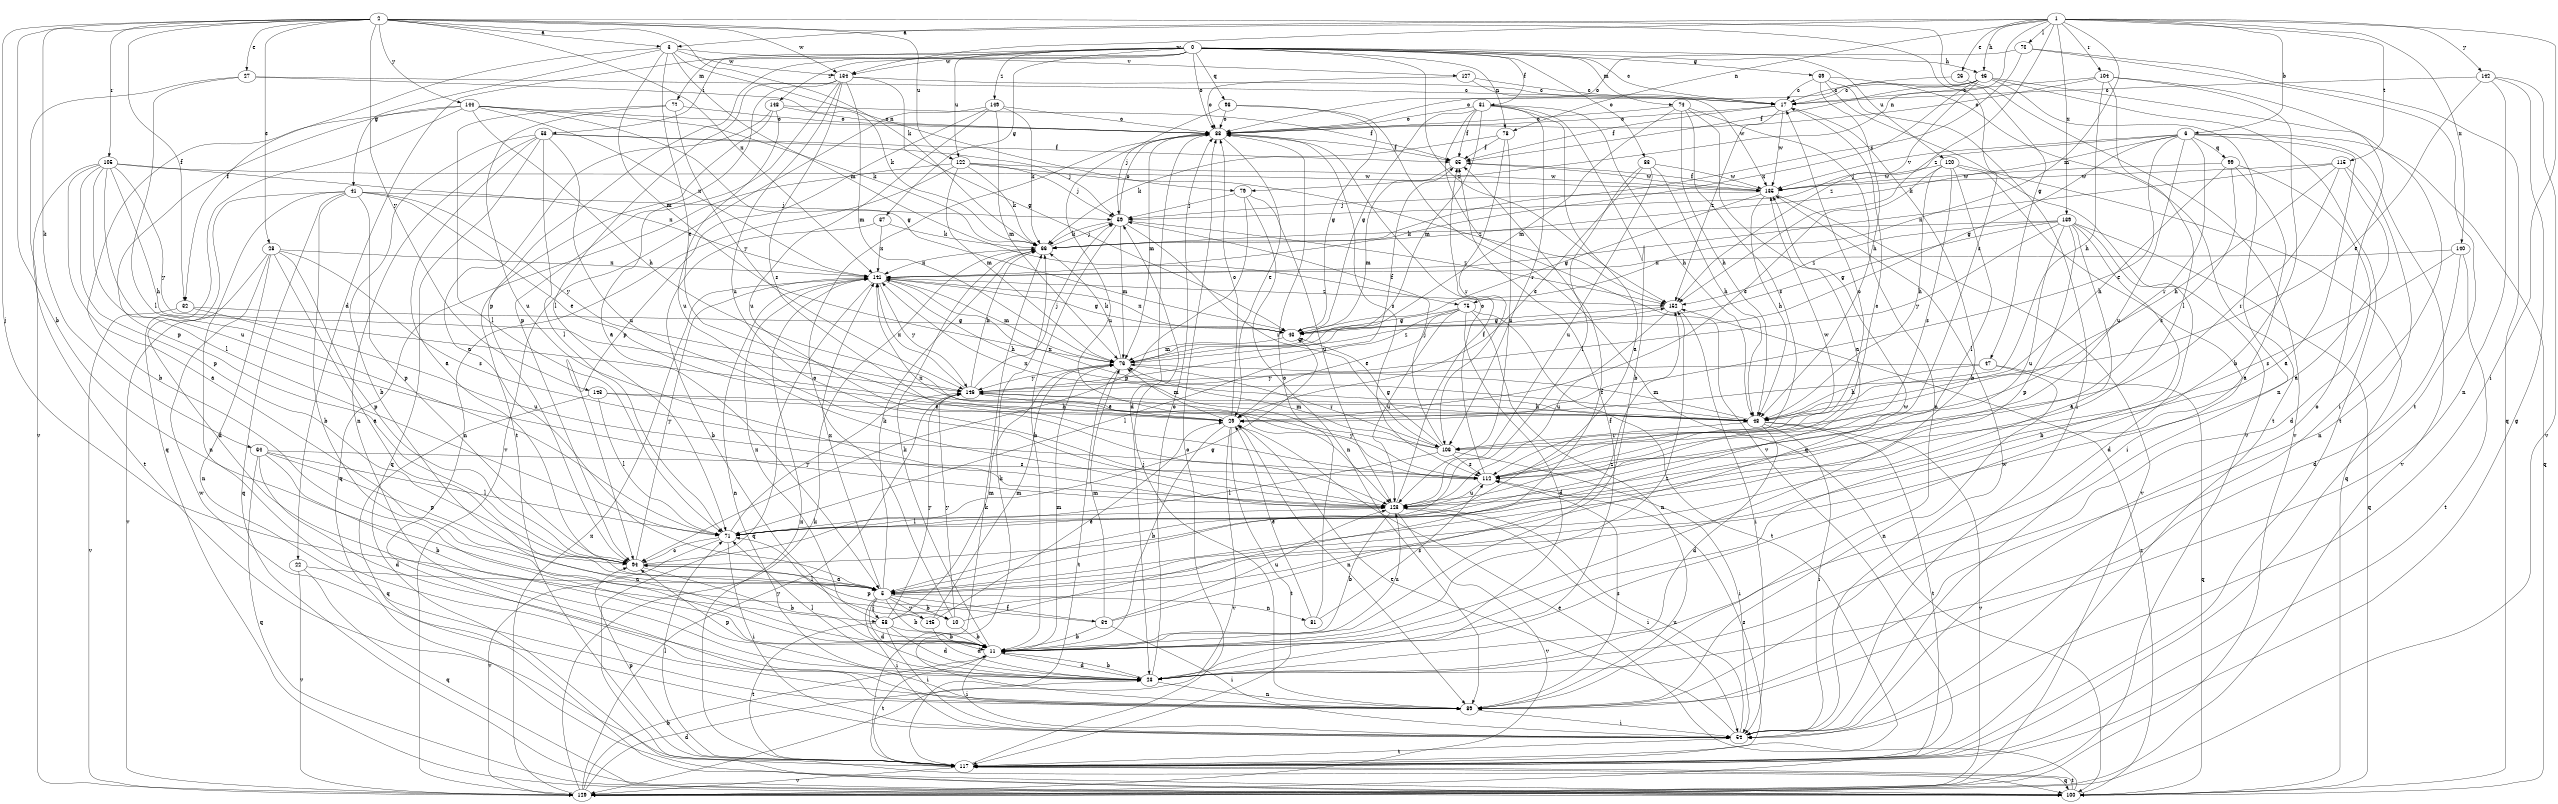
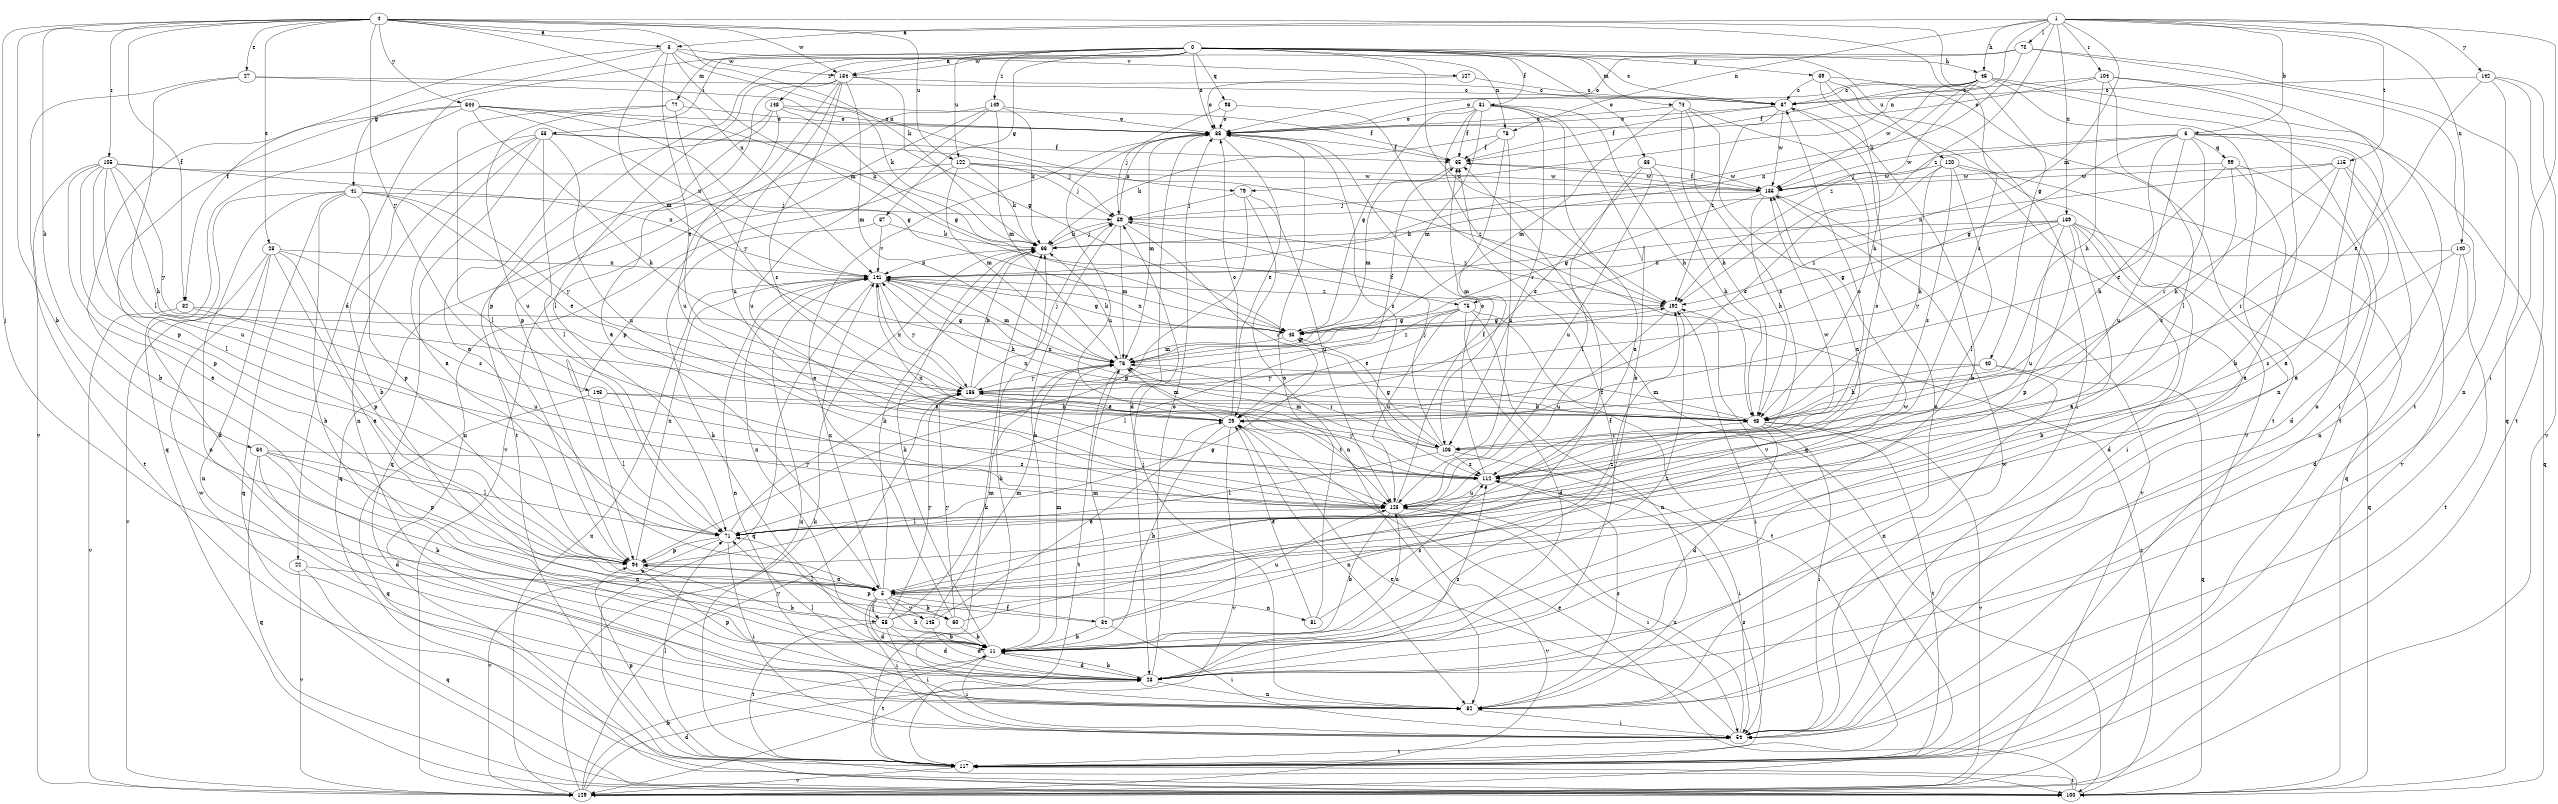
(379, 19) -> (379, 19)
(1450, 32) -> (1435, 56)
(948, 62) -> (948, 62)
(1960, 76) -> none
(1705, 103) -> (1880, 132)
(470, 105) -> (470, 105)
(1784, 105) -> (1784, 105)
(1872, 148) -> (1872, 148)
(1909, 163) -> (1909, 163)
(1360, 168) -> (1057, 262)
(1620, 219) -> none
(882, 249) -> (882, 249)
(1467, 292) -> (1467, 292)
(1673, 307) -> (1673, 307)
(1988, 364) -> (1988, 364)
(970, 393) -> (970, 393)
(670, 422) -> (670, 422)
(2517, 422) -> (2517, 422)
(1195, 538) -> none
(675, 551) -> (675, 551)
(955, 623) -> (955, 623)
none -> (1403, 629)
(1252, 680) -> (1358, 466)
(1469, 709) -> (1469, 709)
(1522, 770) -> none
